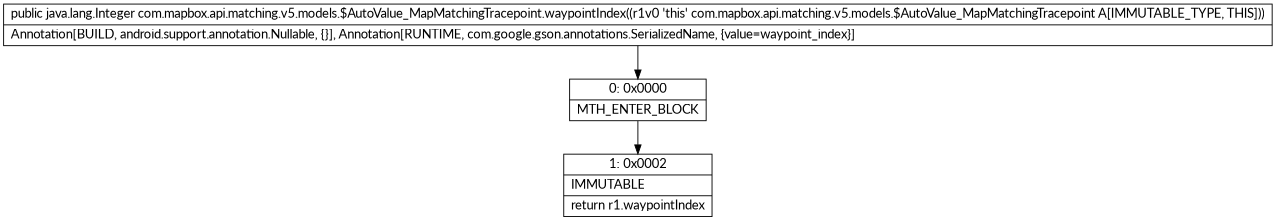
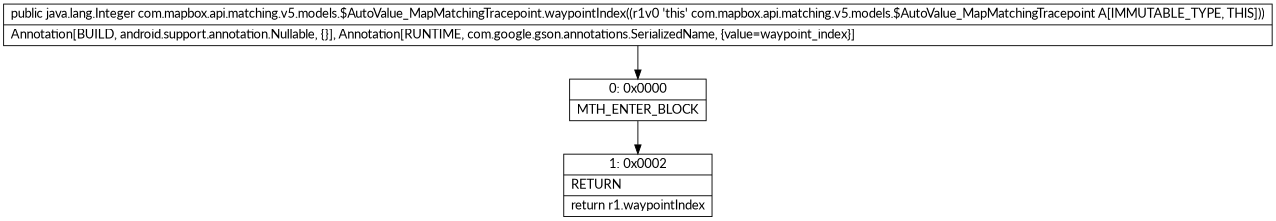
(608, 185) -> (596, 185)
